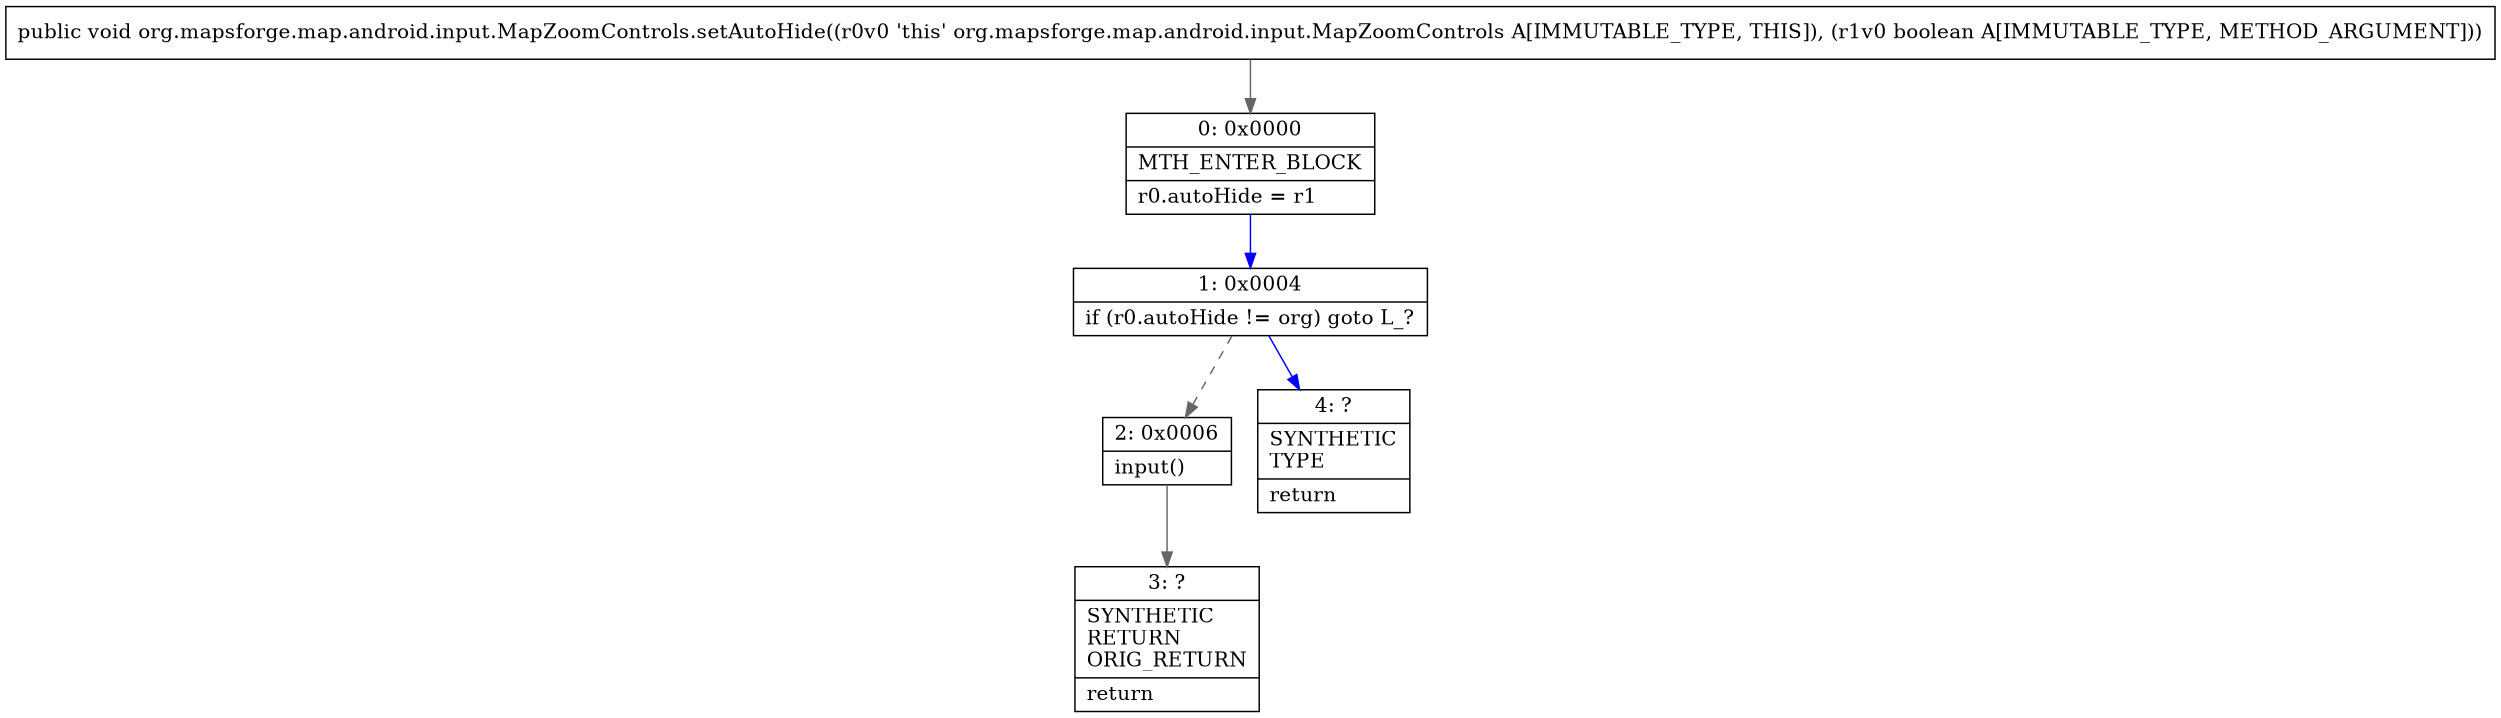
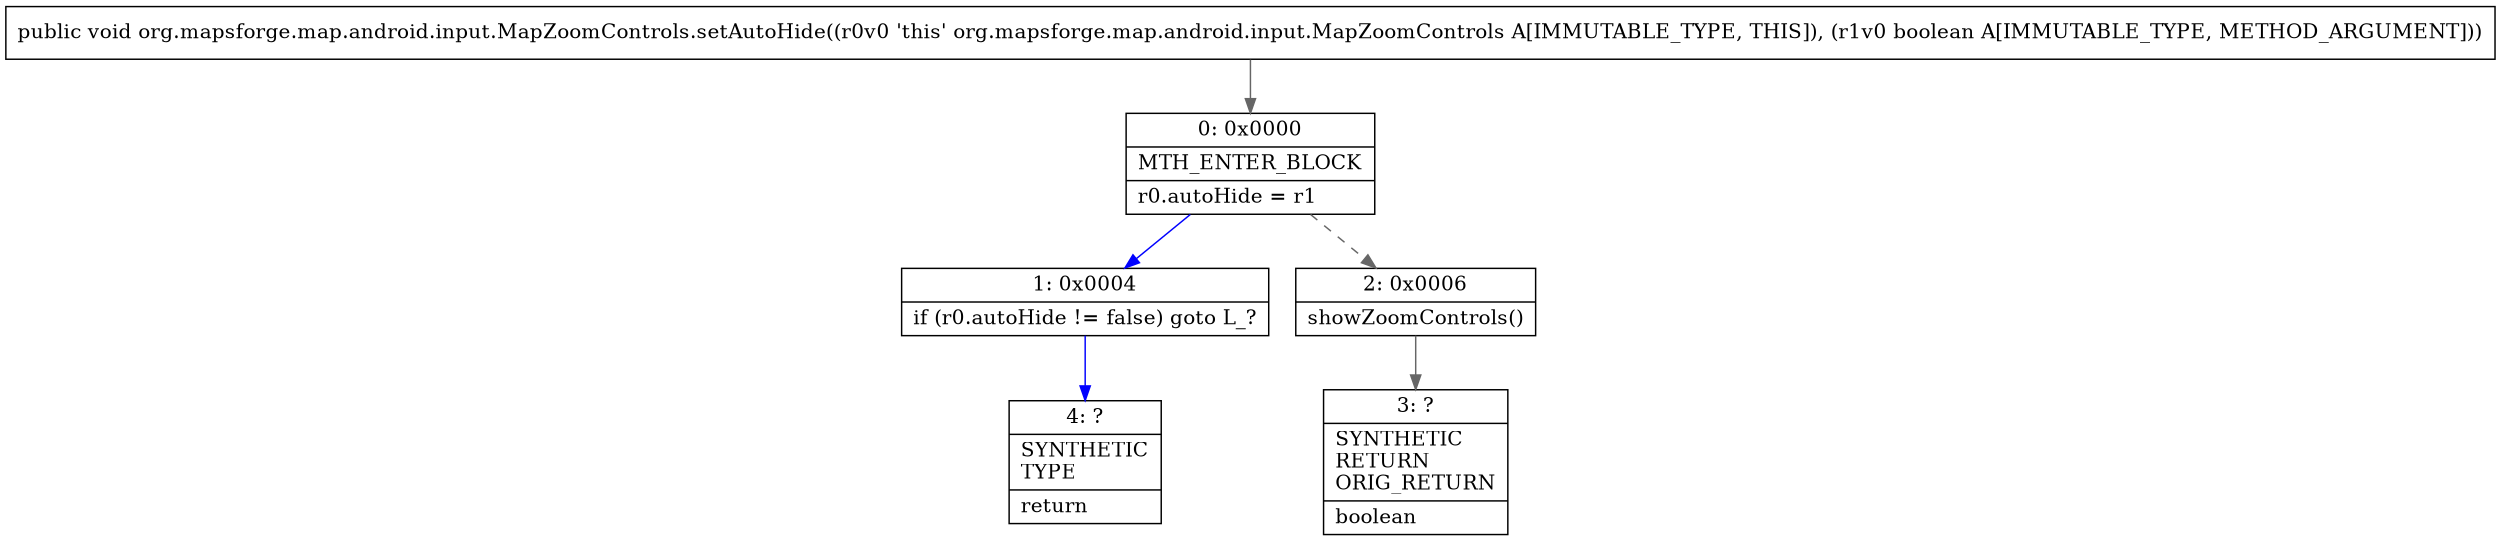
(1250, 318) -> (1085, 318)
(1212, 370) -> (1338, 237)
(1150, 467) -> (1416, 318)
(1120, 694) -> (1376, 517)
